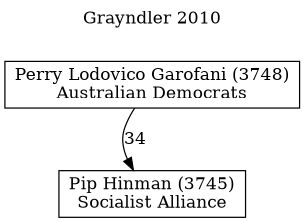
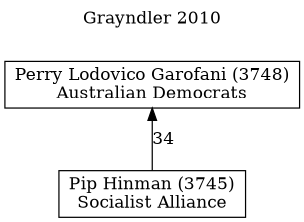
(123, 133) -> (152, 146)
